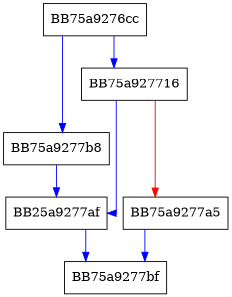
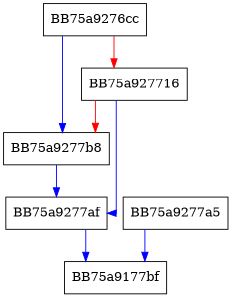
(114, 47) -> (114, 47)
(155, 144) -> (95, 112)
(56, 213) -> (56, 213)
(116, 278) -> (116, 278)
